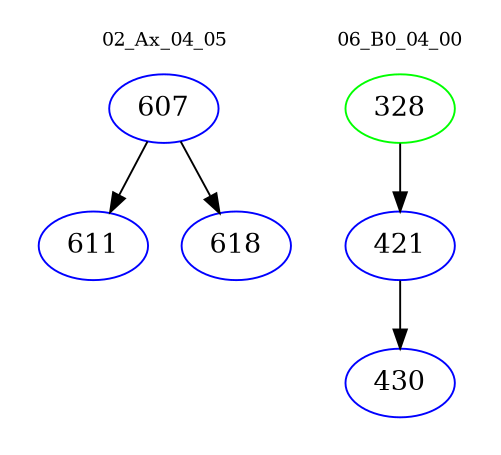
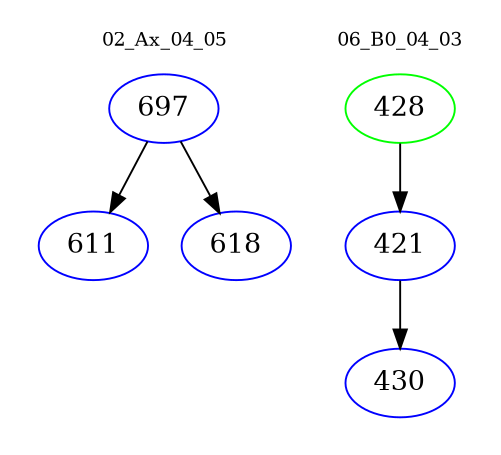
(400, 41) -> (400, 41)
(164, 109) -> (164, 109)
(400, 109) -> (400, 109)
